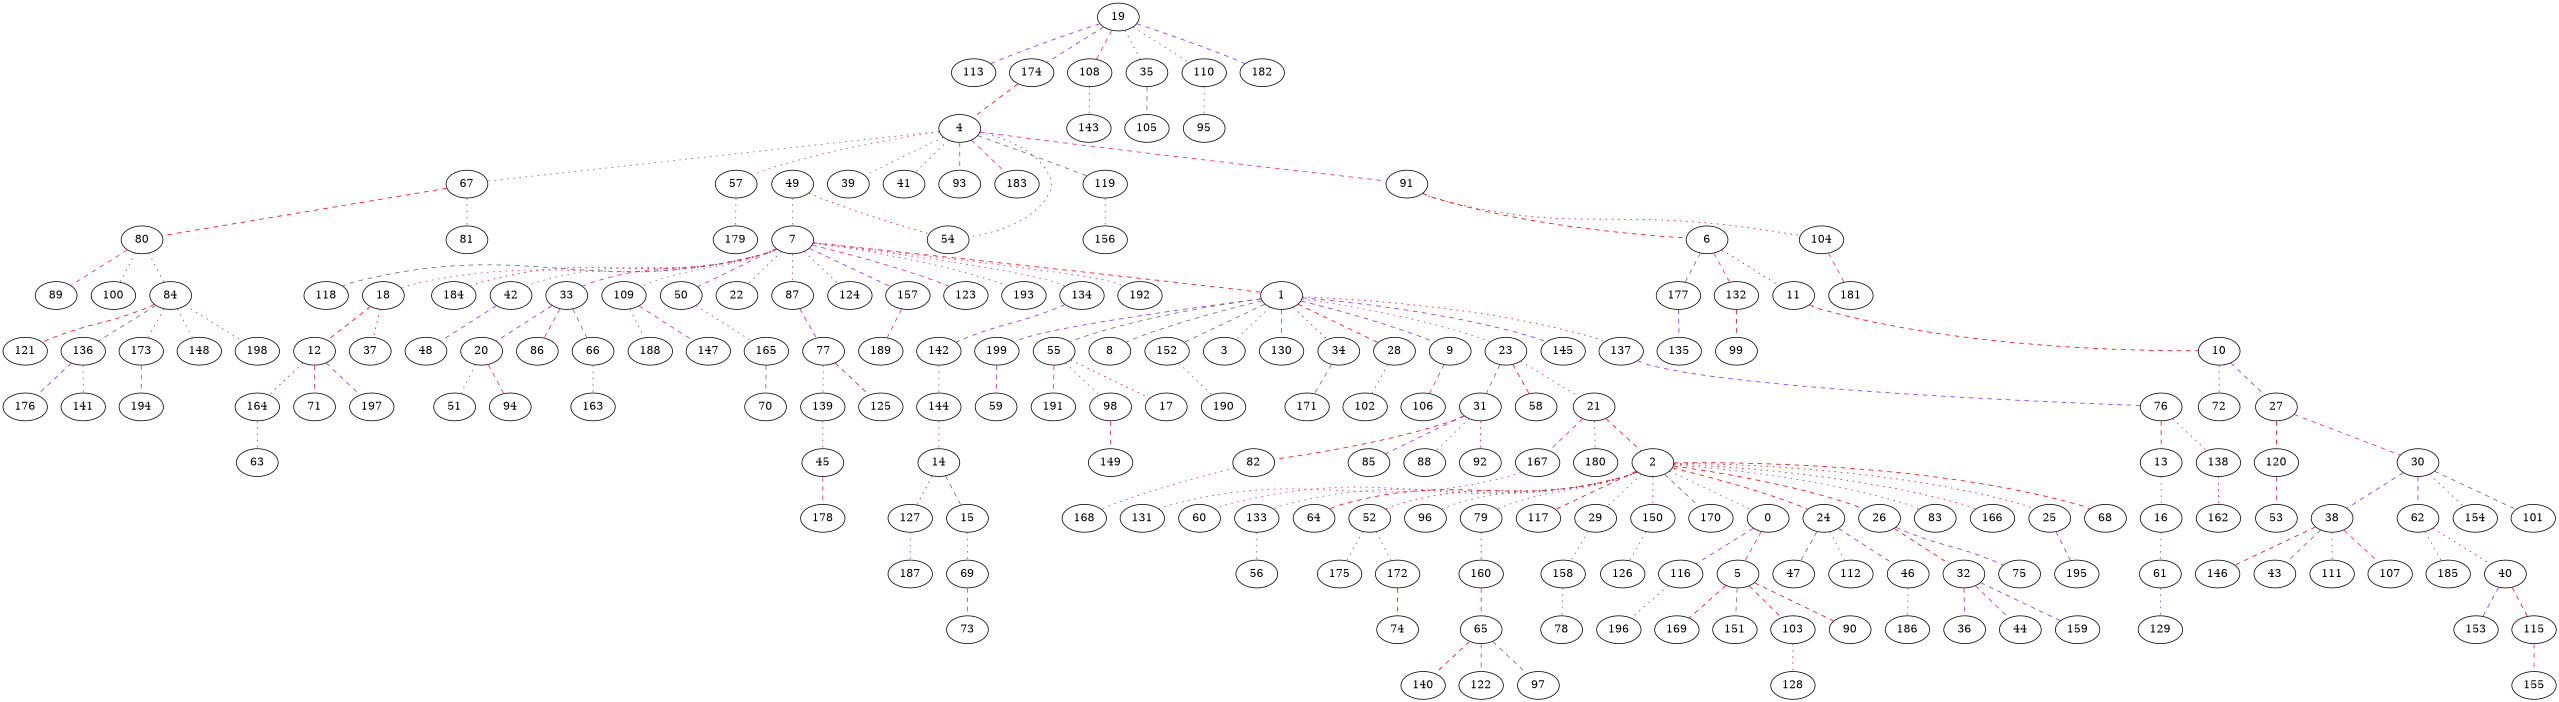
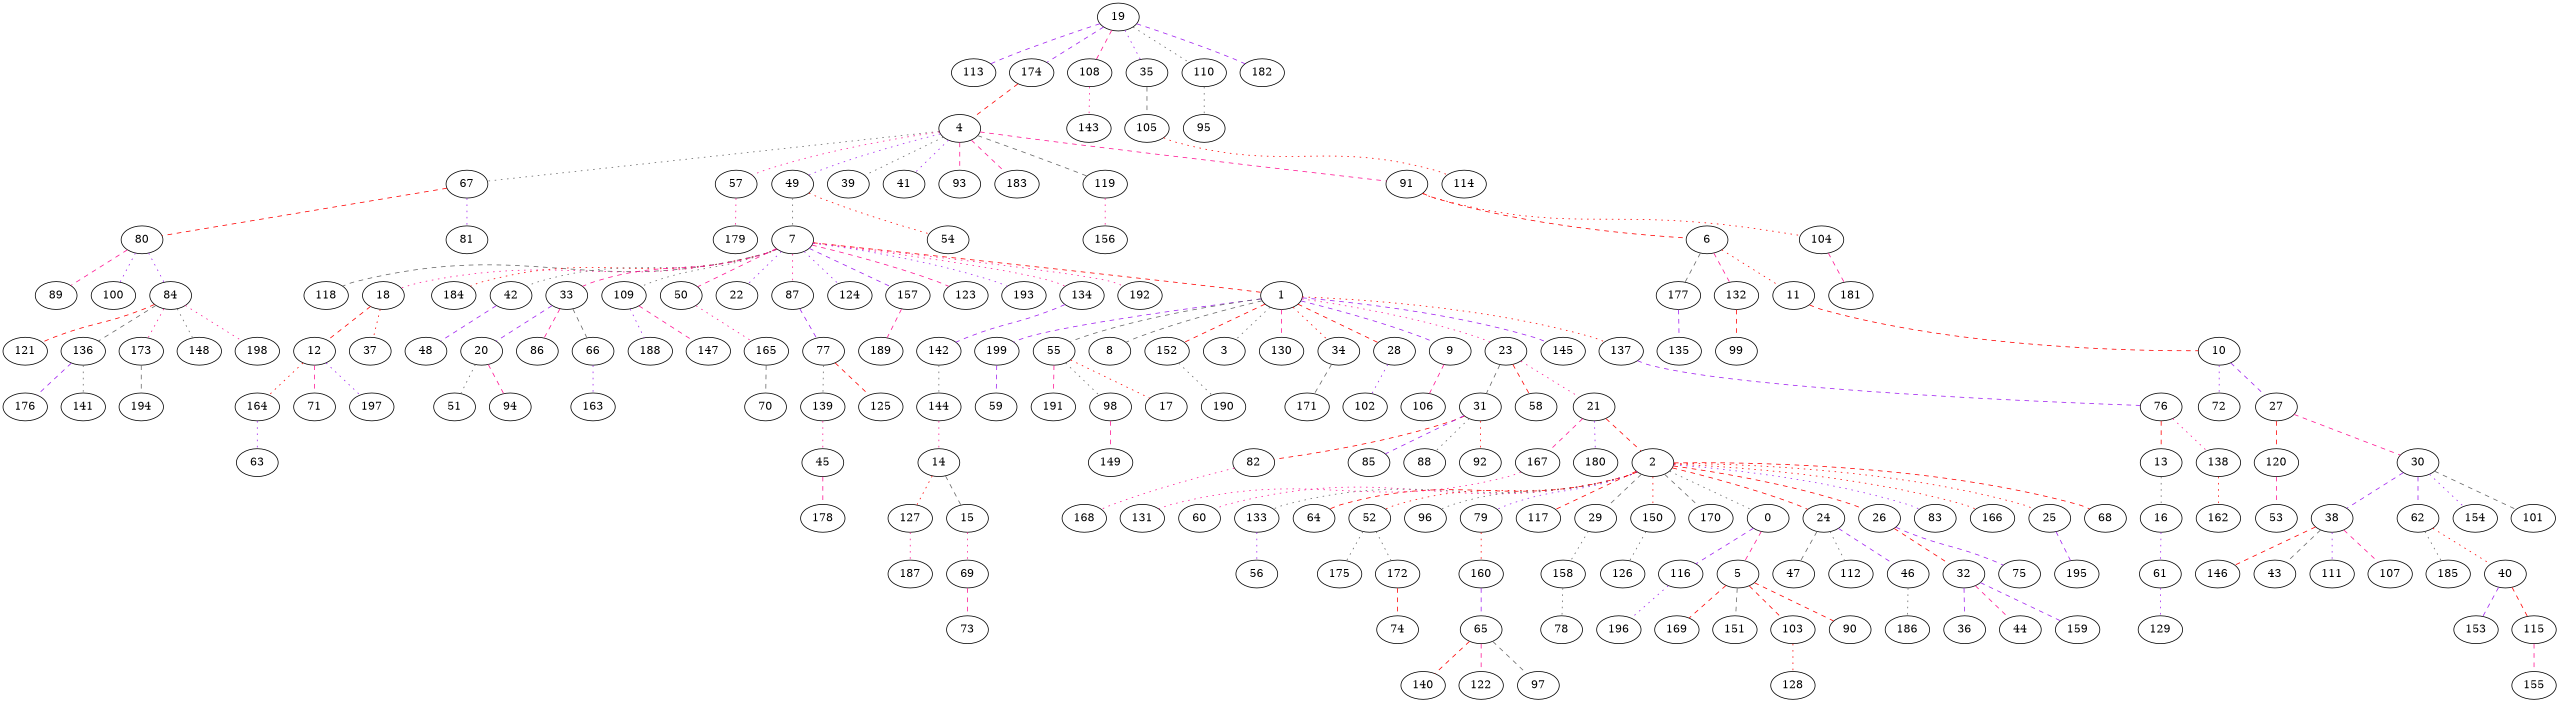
none -> (1464, 184)
(1051, 190) -> (874, 152)
(1225, 323) -> (1225, 323)
(343, 379) -> (343, 379)
(1624, 490) -> (1624, 490)
